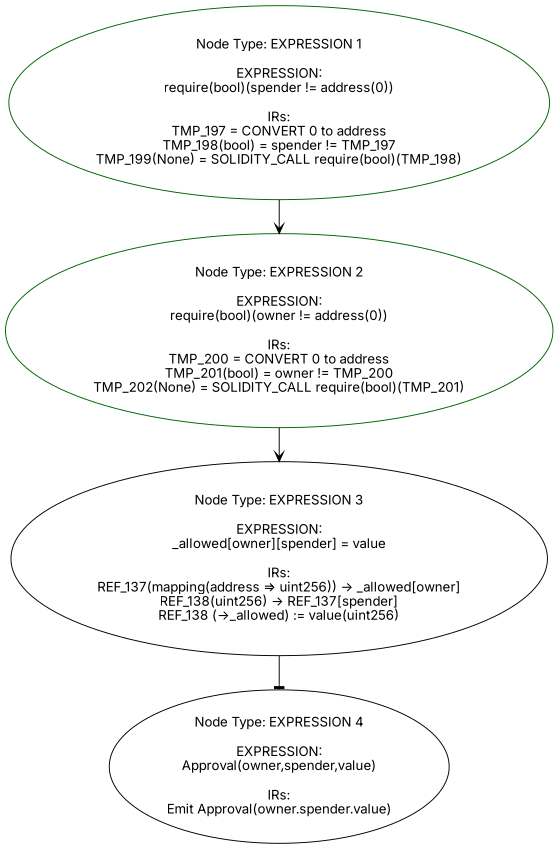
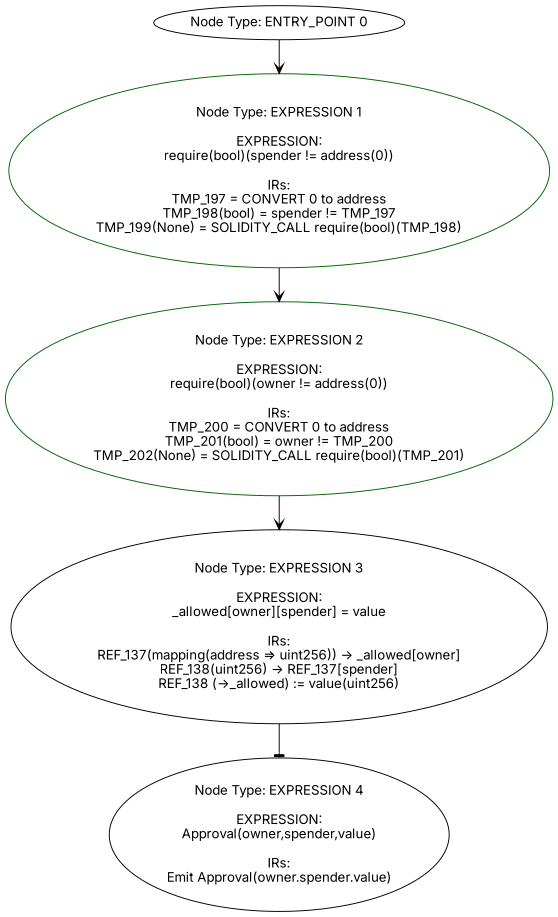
none -> (279, 23)
